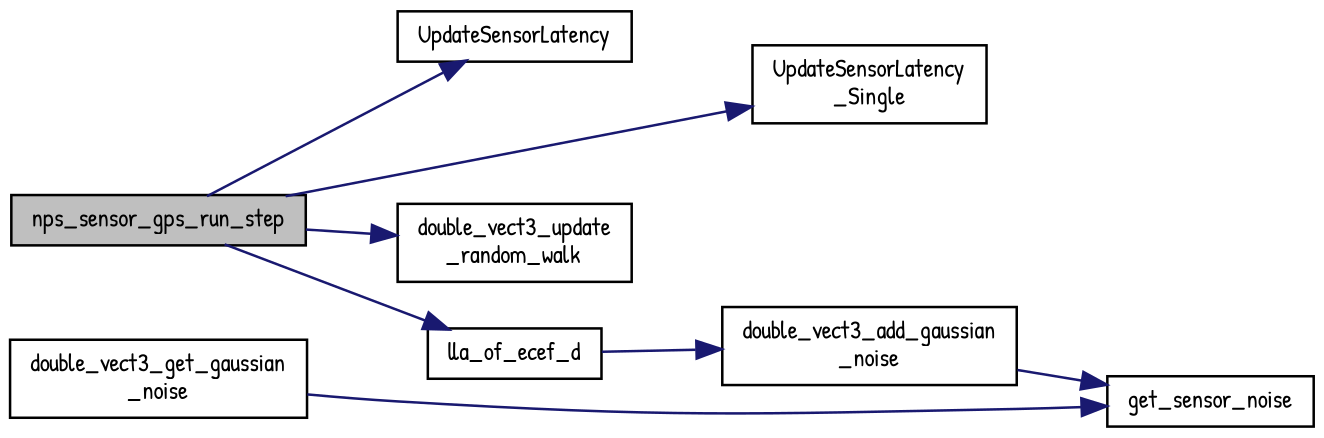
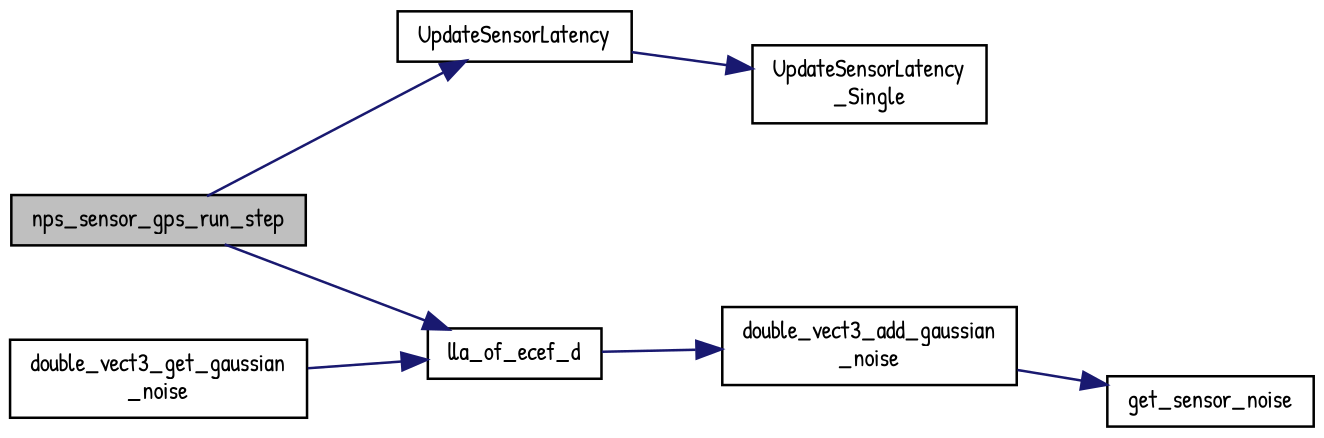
(506, 154) -> (679, 59)
(515, 243) -> none
(694, 413) -> (355, 365)
